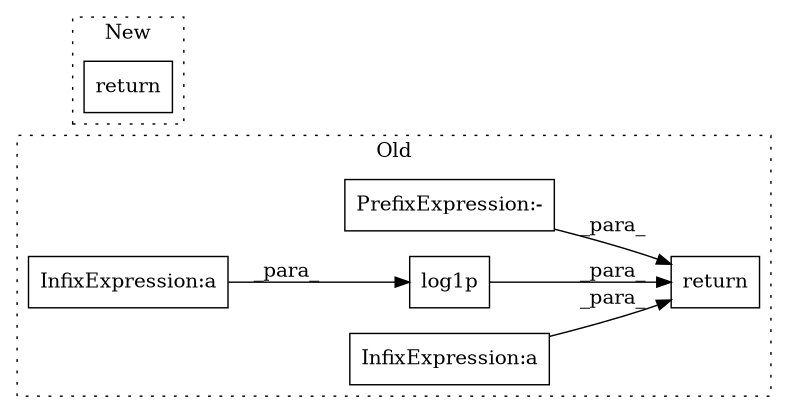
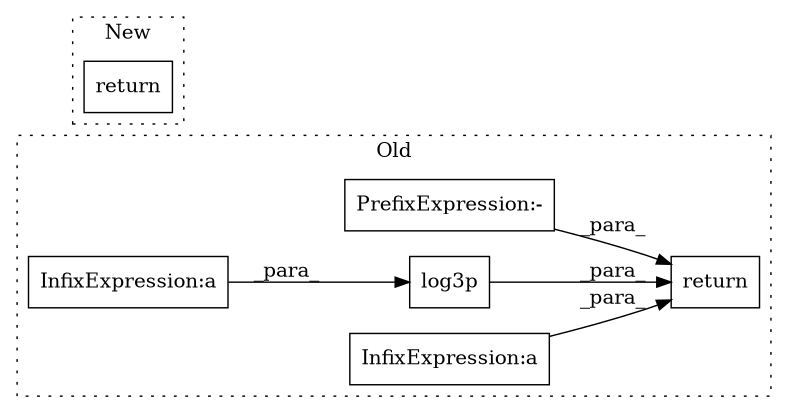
(450, 282) -> (450, 282)
